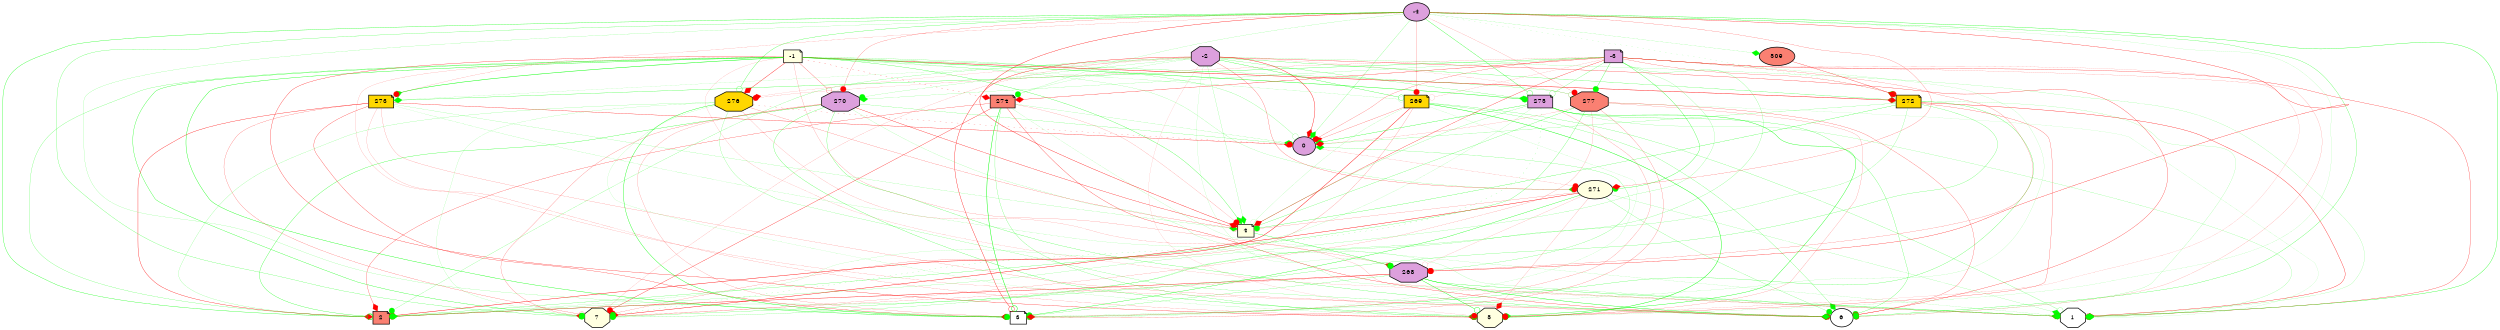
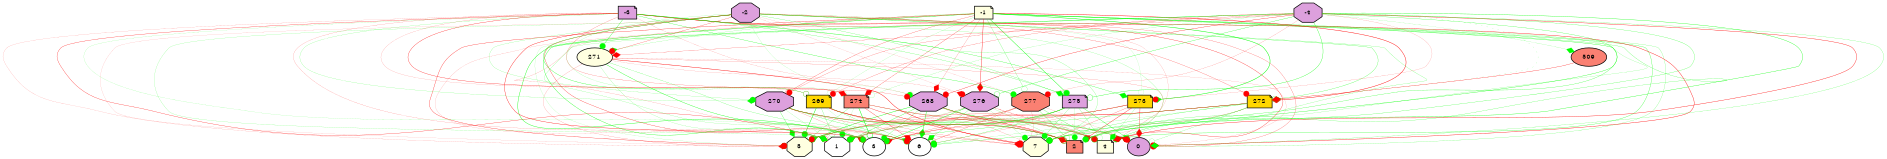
(1417, 12) -> (1308, 13)
(856, 70) -> (924, 55)
(1105, 73) -> (599, 81)
(734, 102) -> (979, 102)
(1073, 124) -> (955, 122)
(1450, 168) -> (1005, 67)
(1321, 248) -> (1018, 122)
(1109, 254) -> (1058, 121)
(1724, 265) -> (754, 112)
(1175, 273) -> (1169, 122)
(767, 277) -> (944, 124)
(1739, 300) -> (884, 123)
(1018, 318) -> (874, 147)
